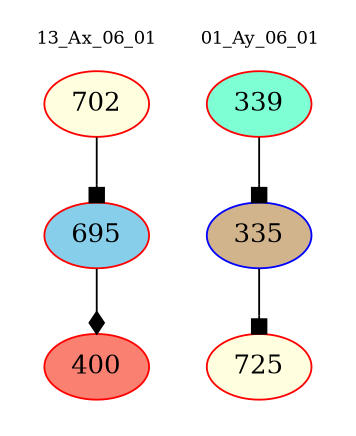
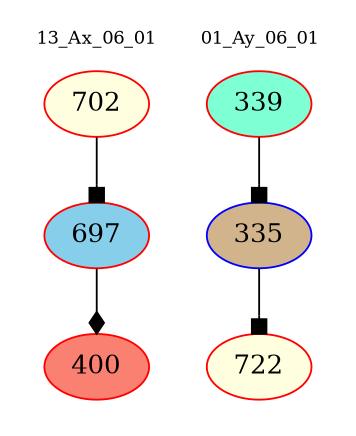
(97, 235) -> (97, 235)
(259, 367) -> (259, 367)
